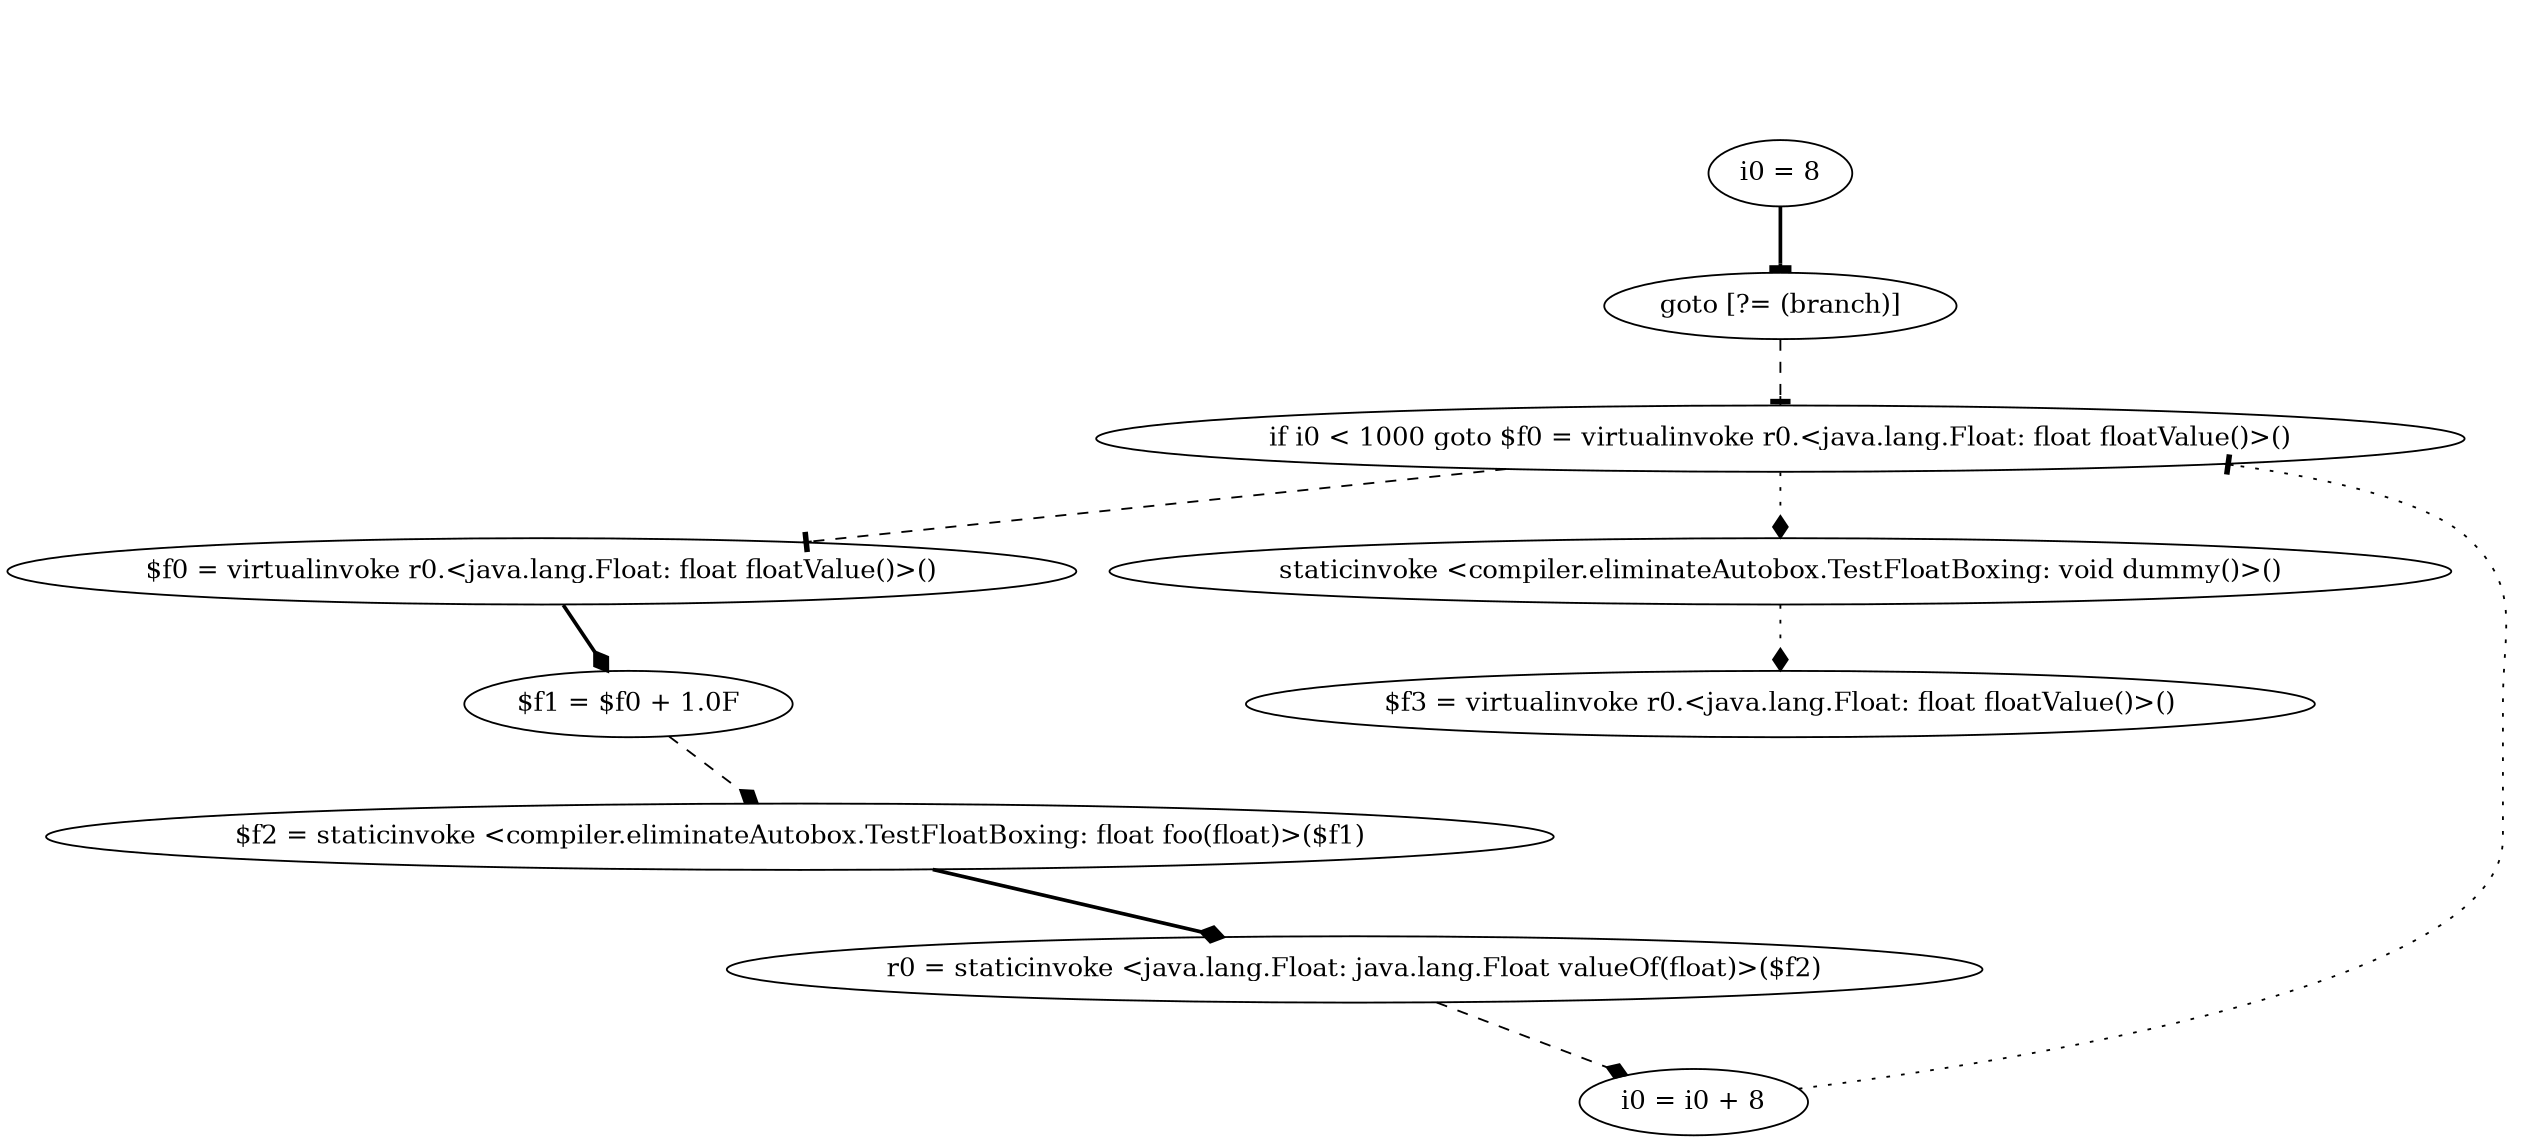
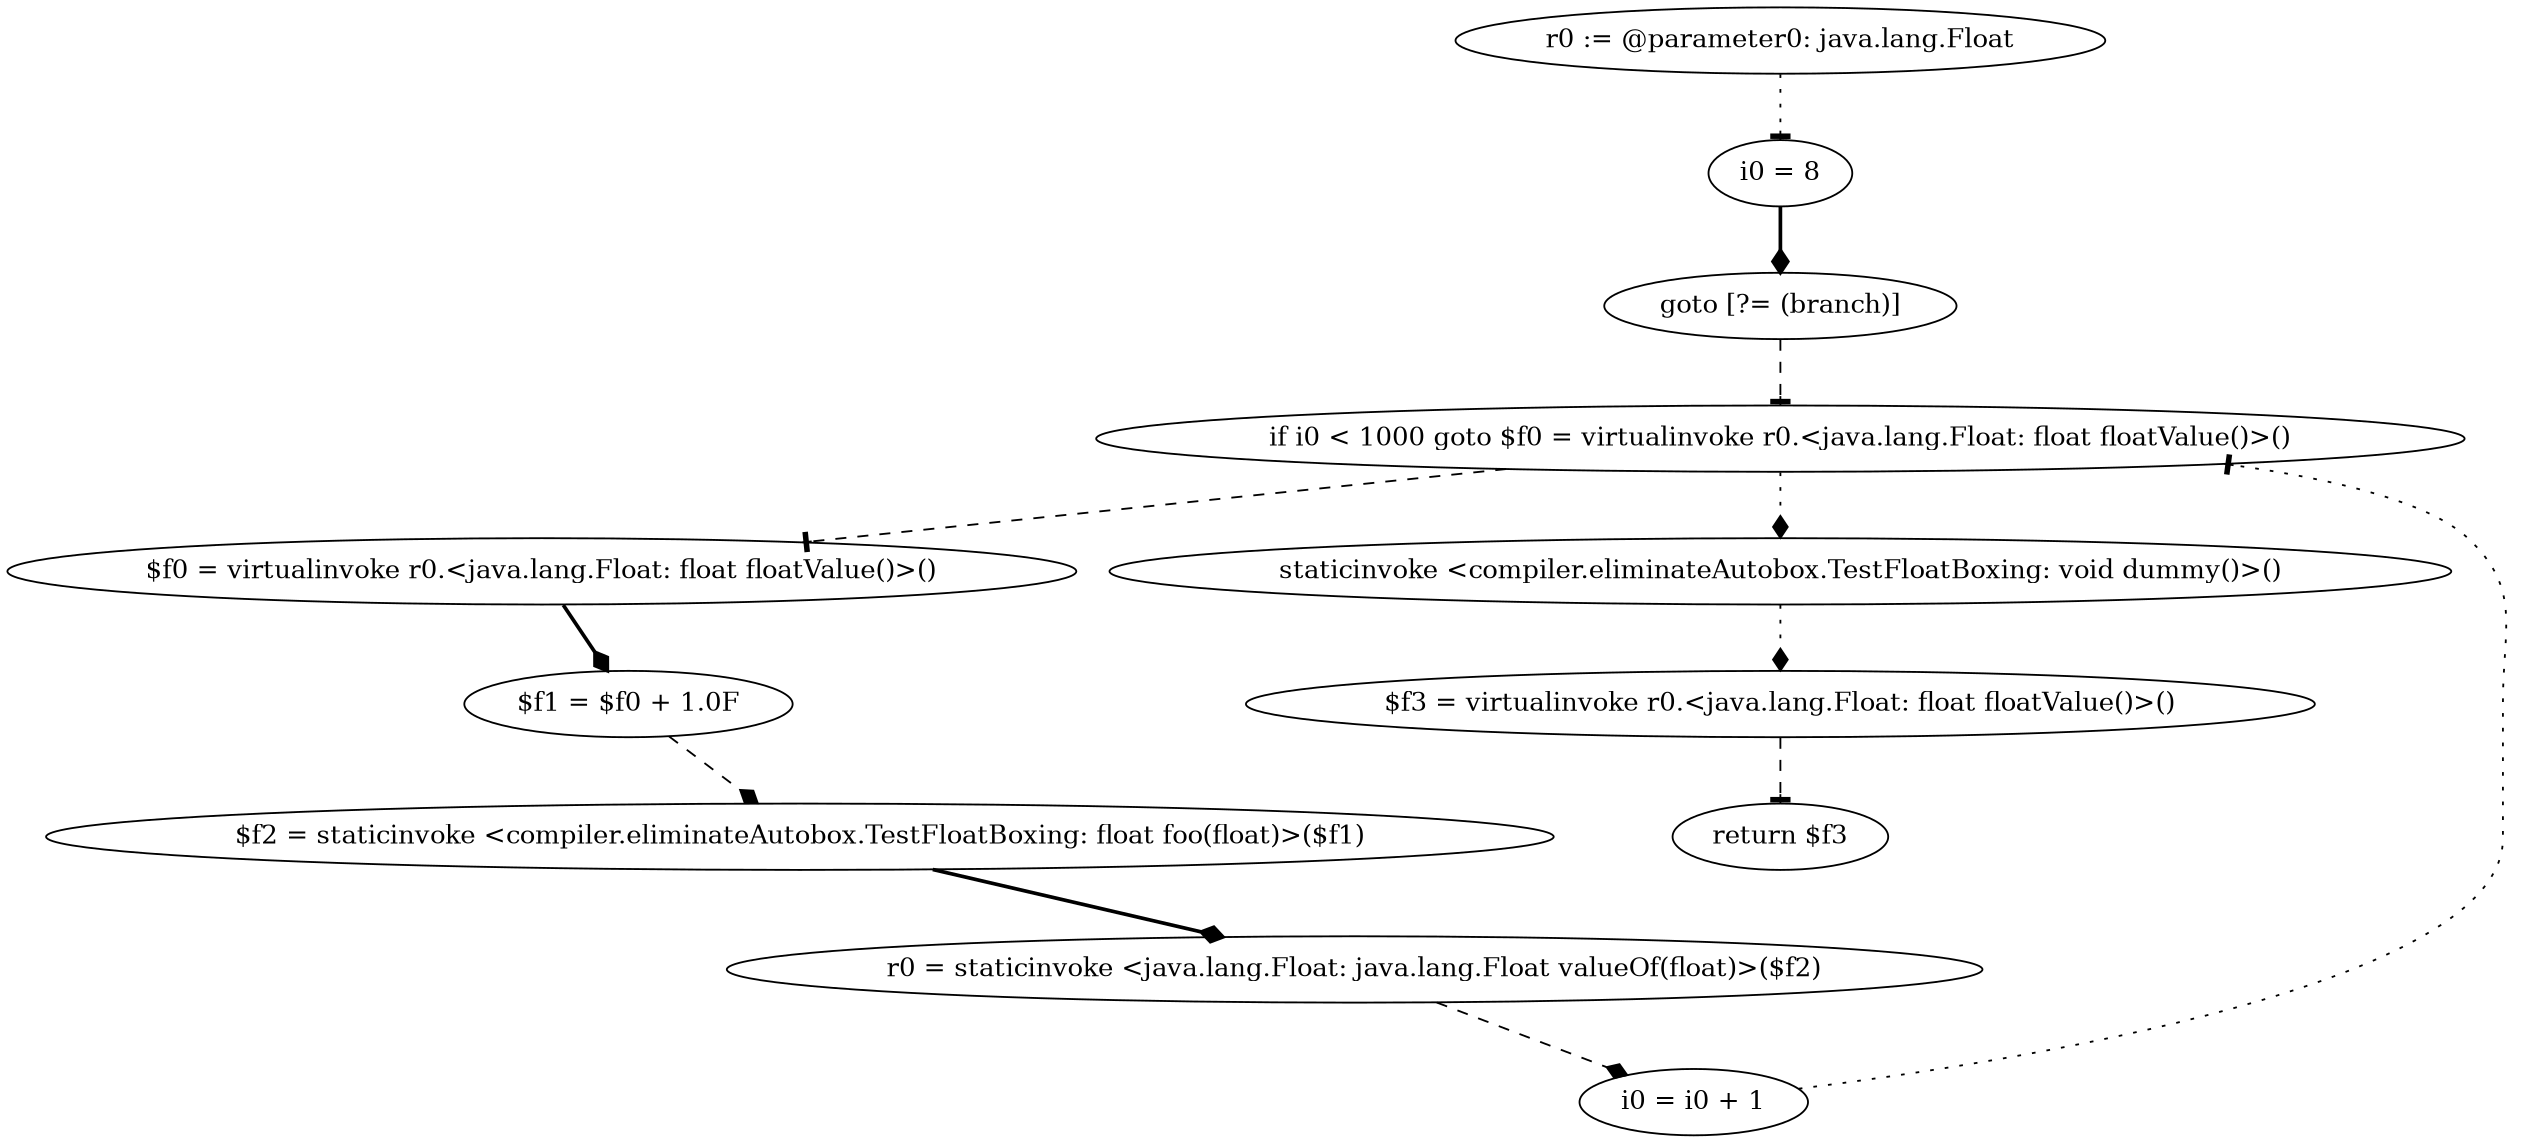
none -> (1780, 41)
(1780, 235) -> (1780, 235)
none -> (1780, 837)
(1694, 1102) -> (1694, 1102)
